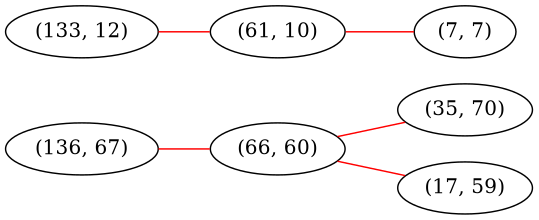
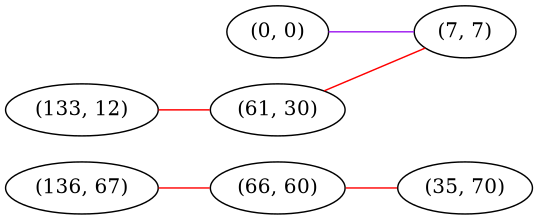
(278, 32) -> (278, 110)
none -> (278, 32)
(465, 188) -> none
